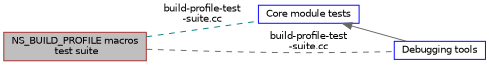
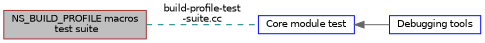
(309, 14) -> (306, 25)
(270, 52) -> none
